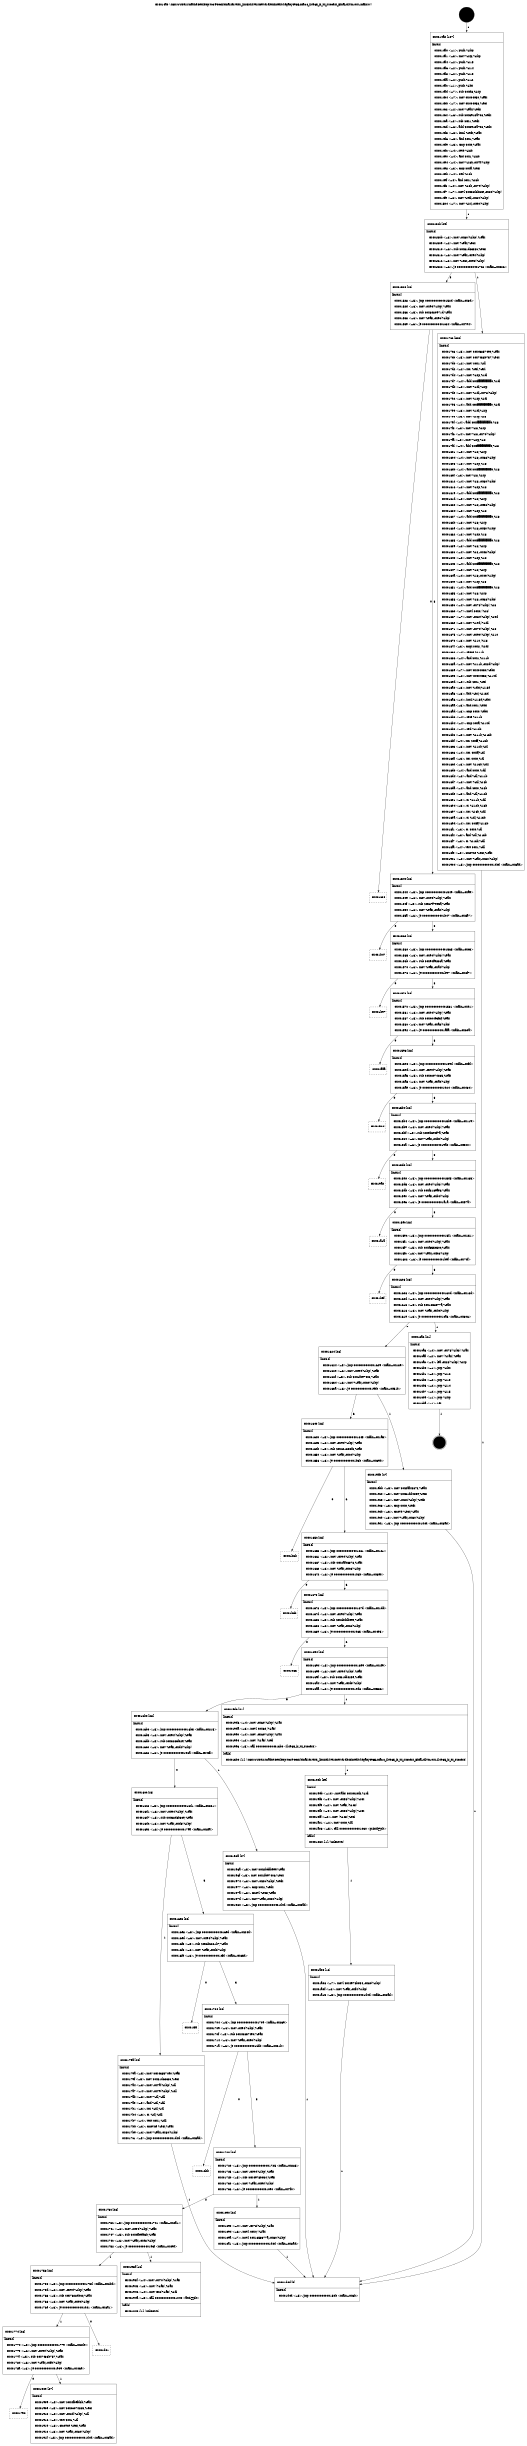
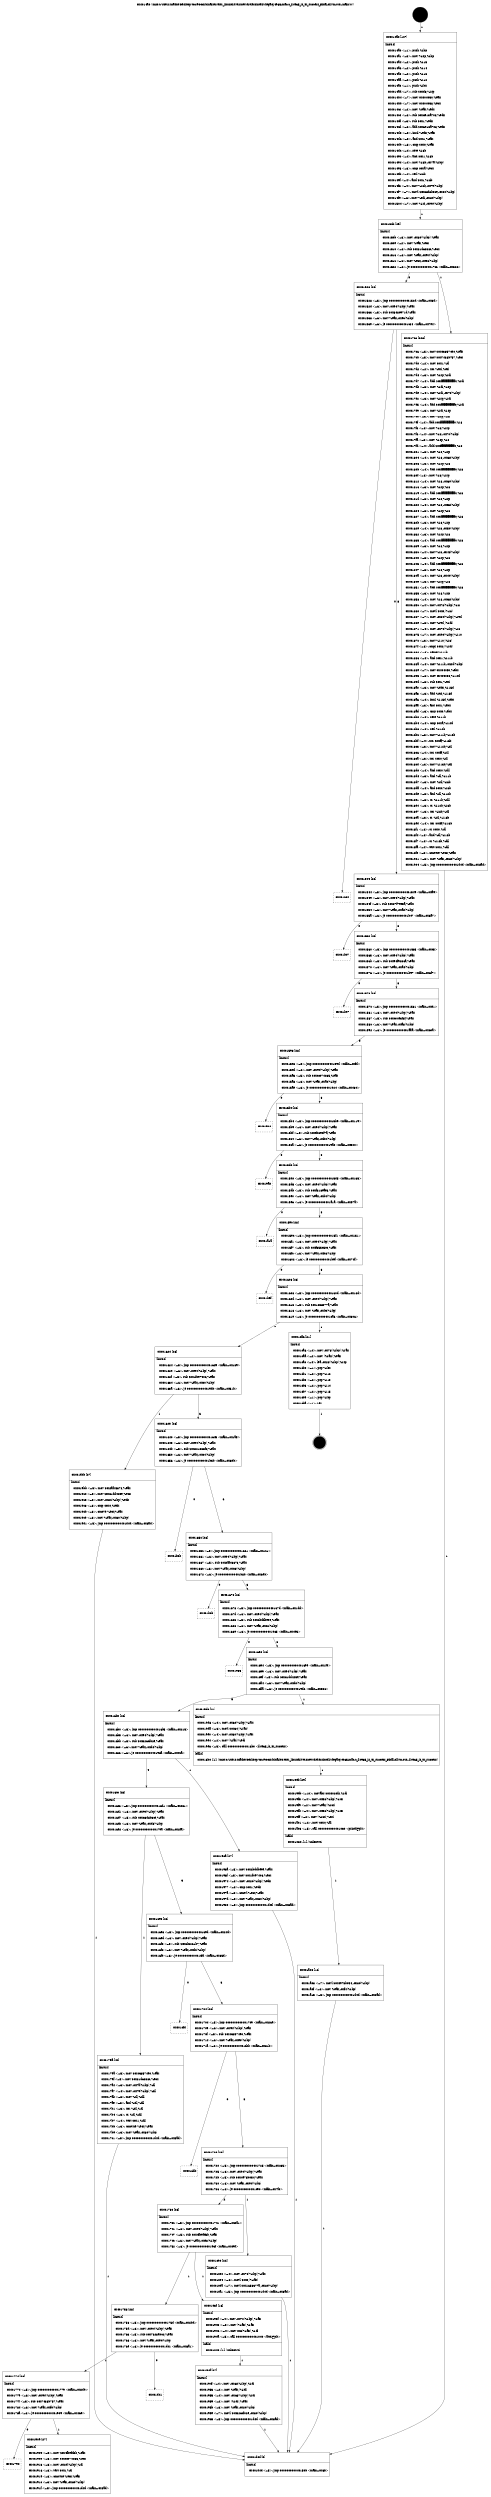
(378, 1070) -> none
none -> (239, 2395)
